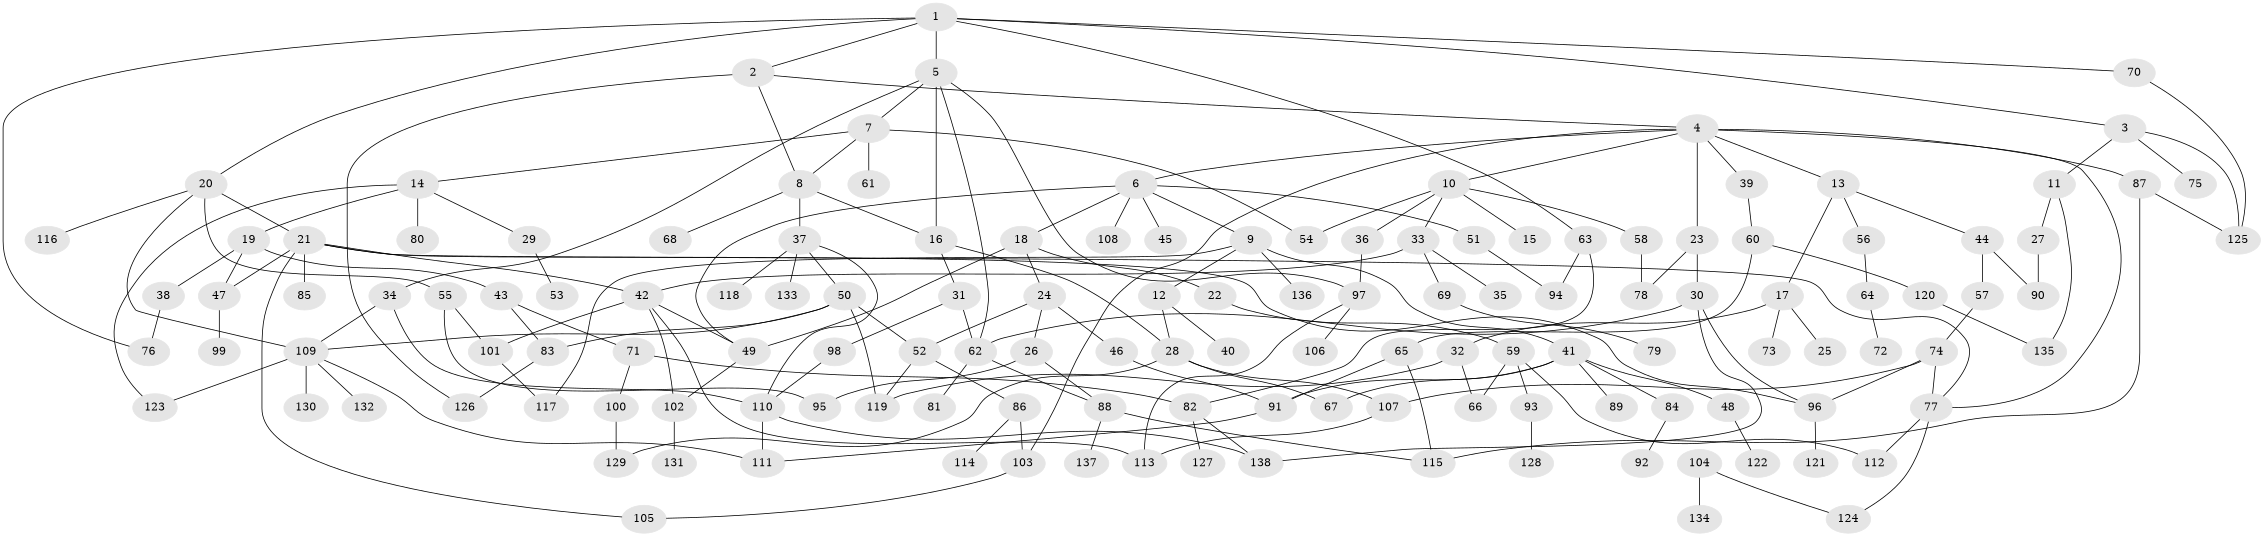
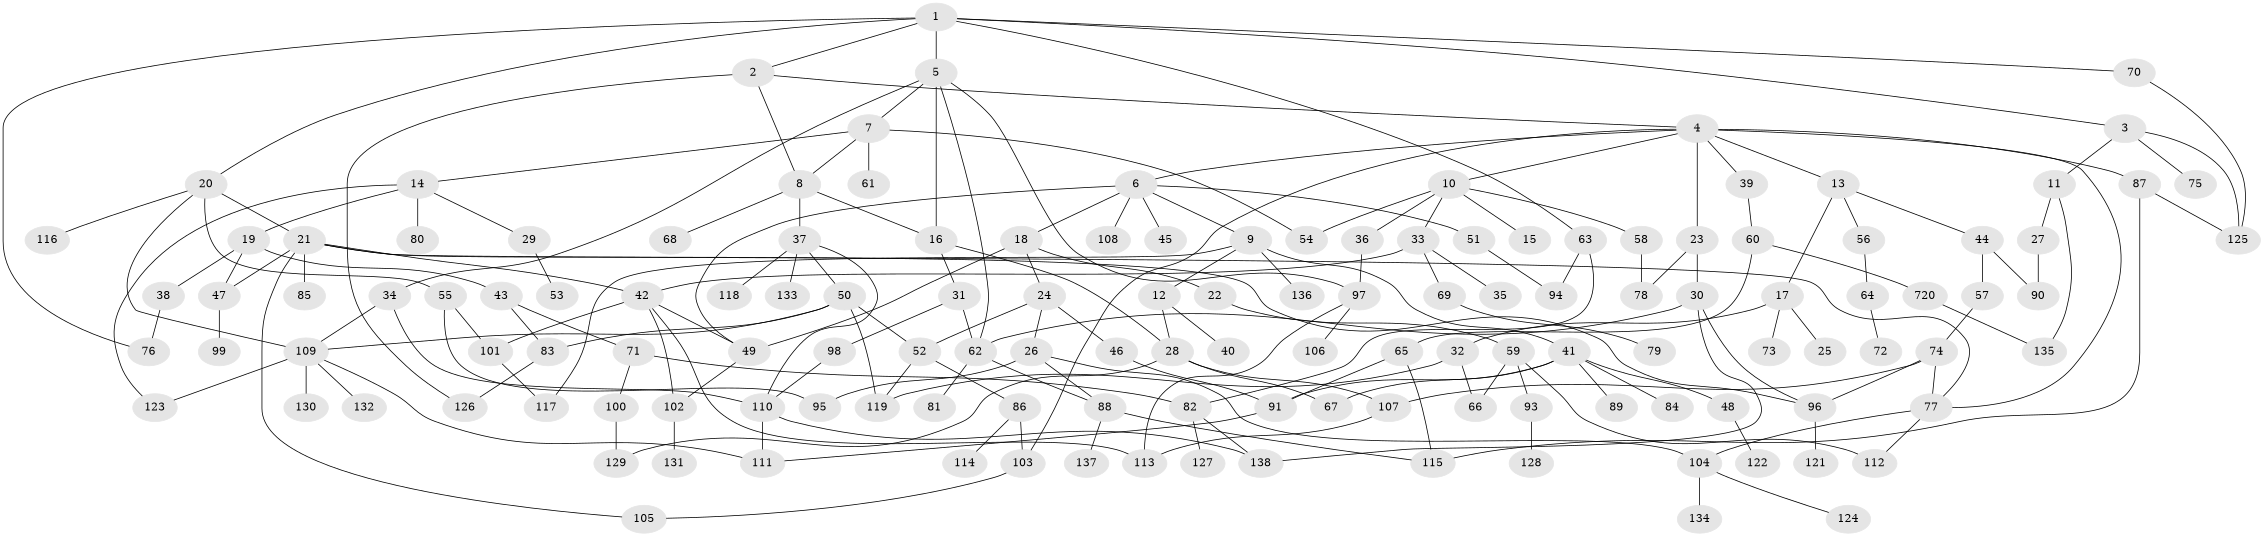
(1925, 296) -> (1925, 296)
none -> (1358, 440)
(1642, 463) -> none
(1907, 473) -> (1808, 429)
